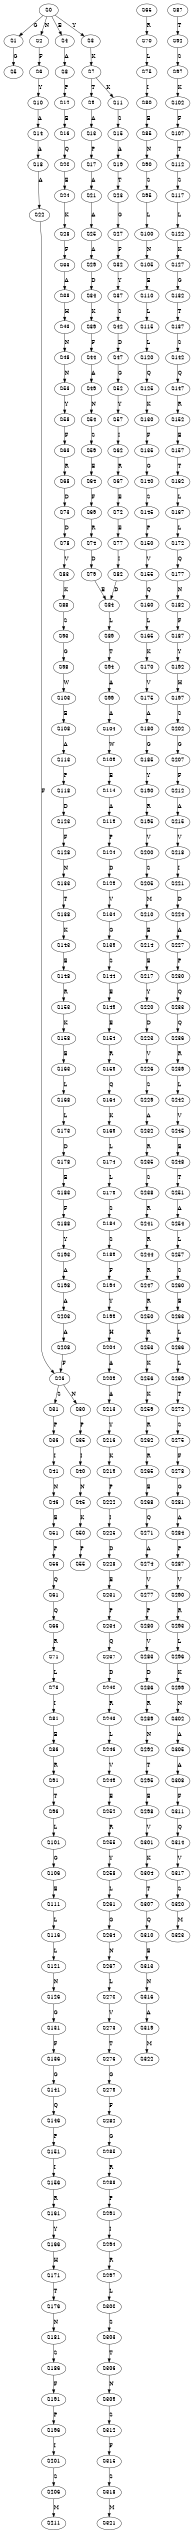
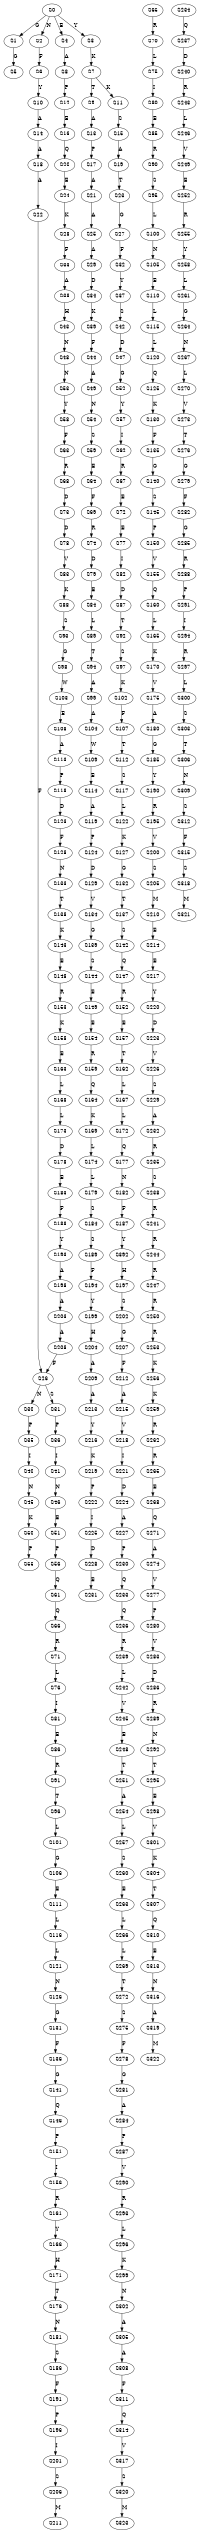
(149, 150) -> (155, 150)
(114, 588) -> (121, 588)
(178, 667) -> (122, 1255)
(109, 1609) -> none
